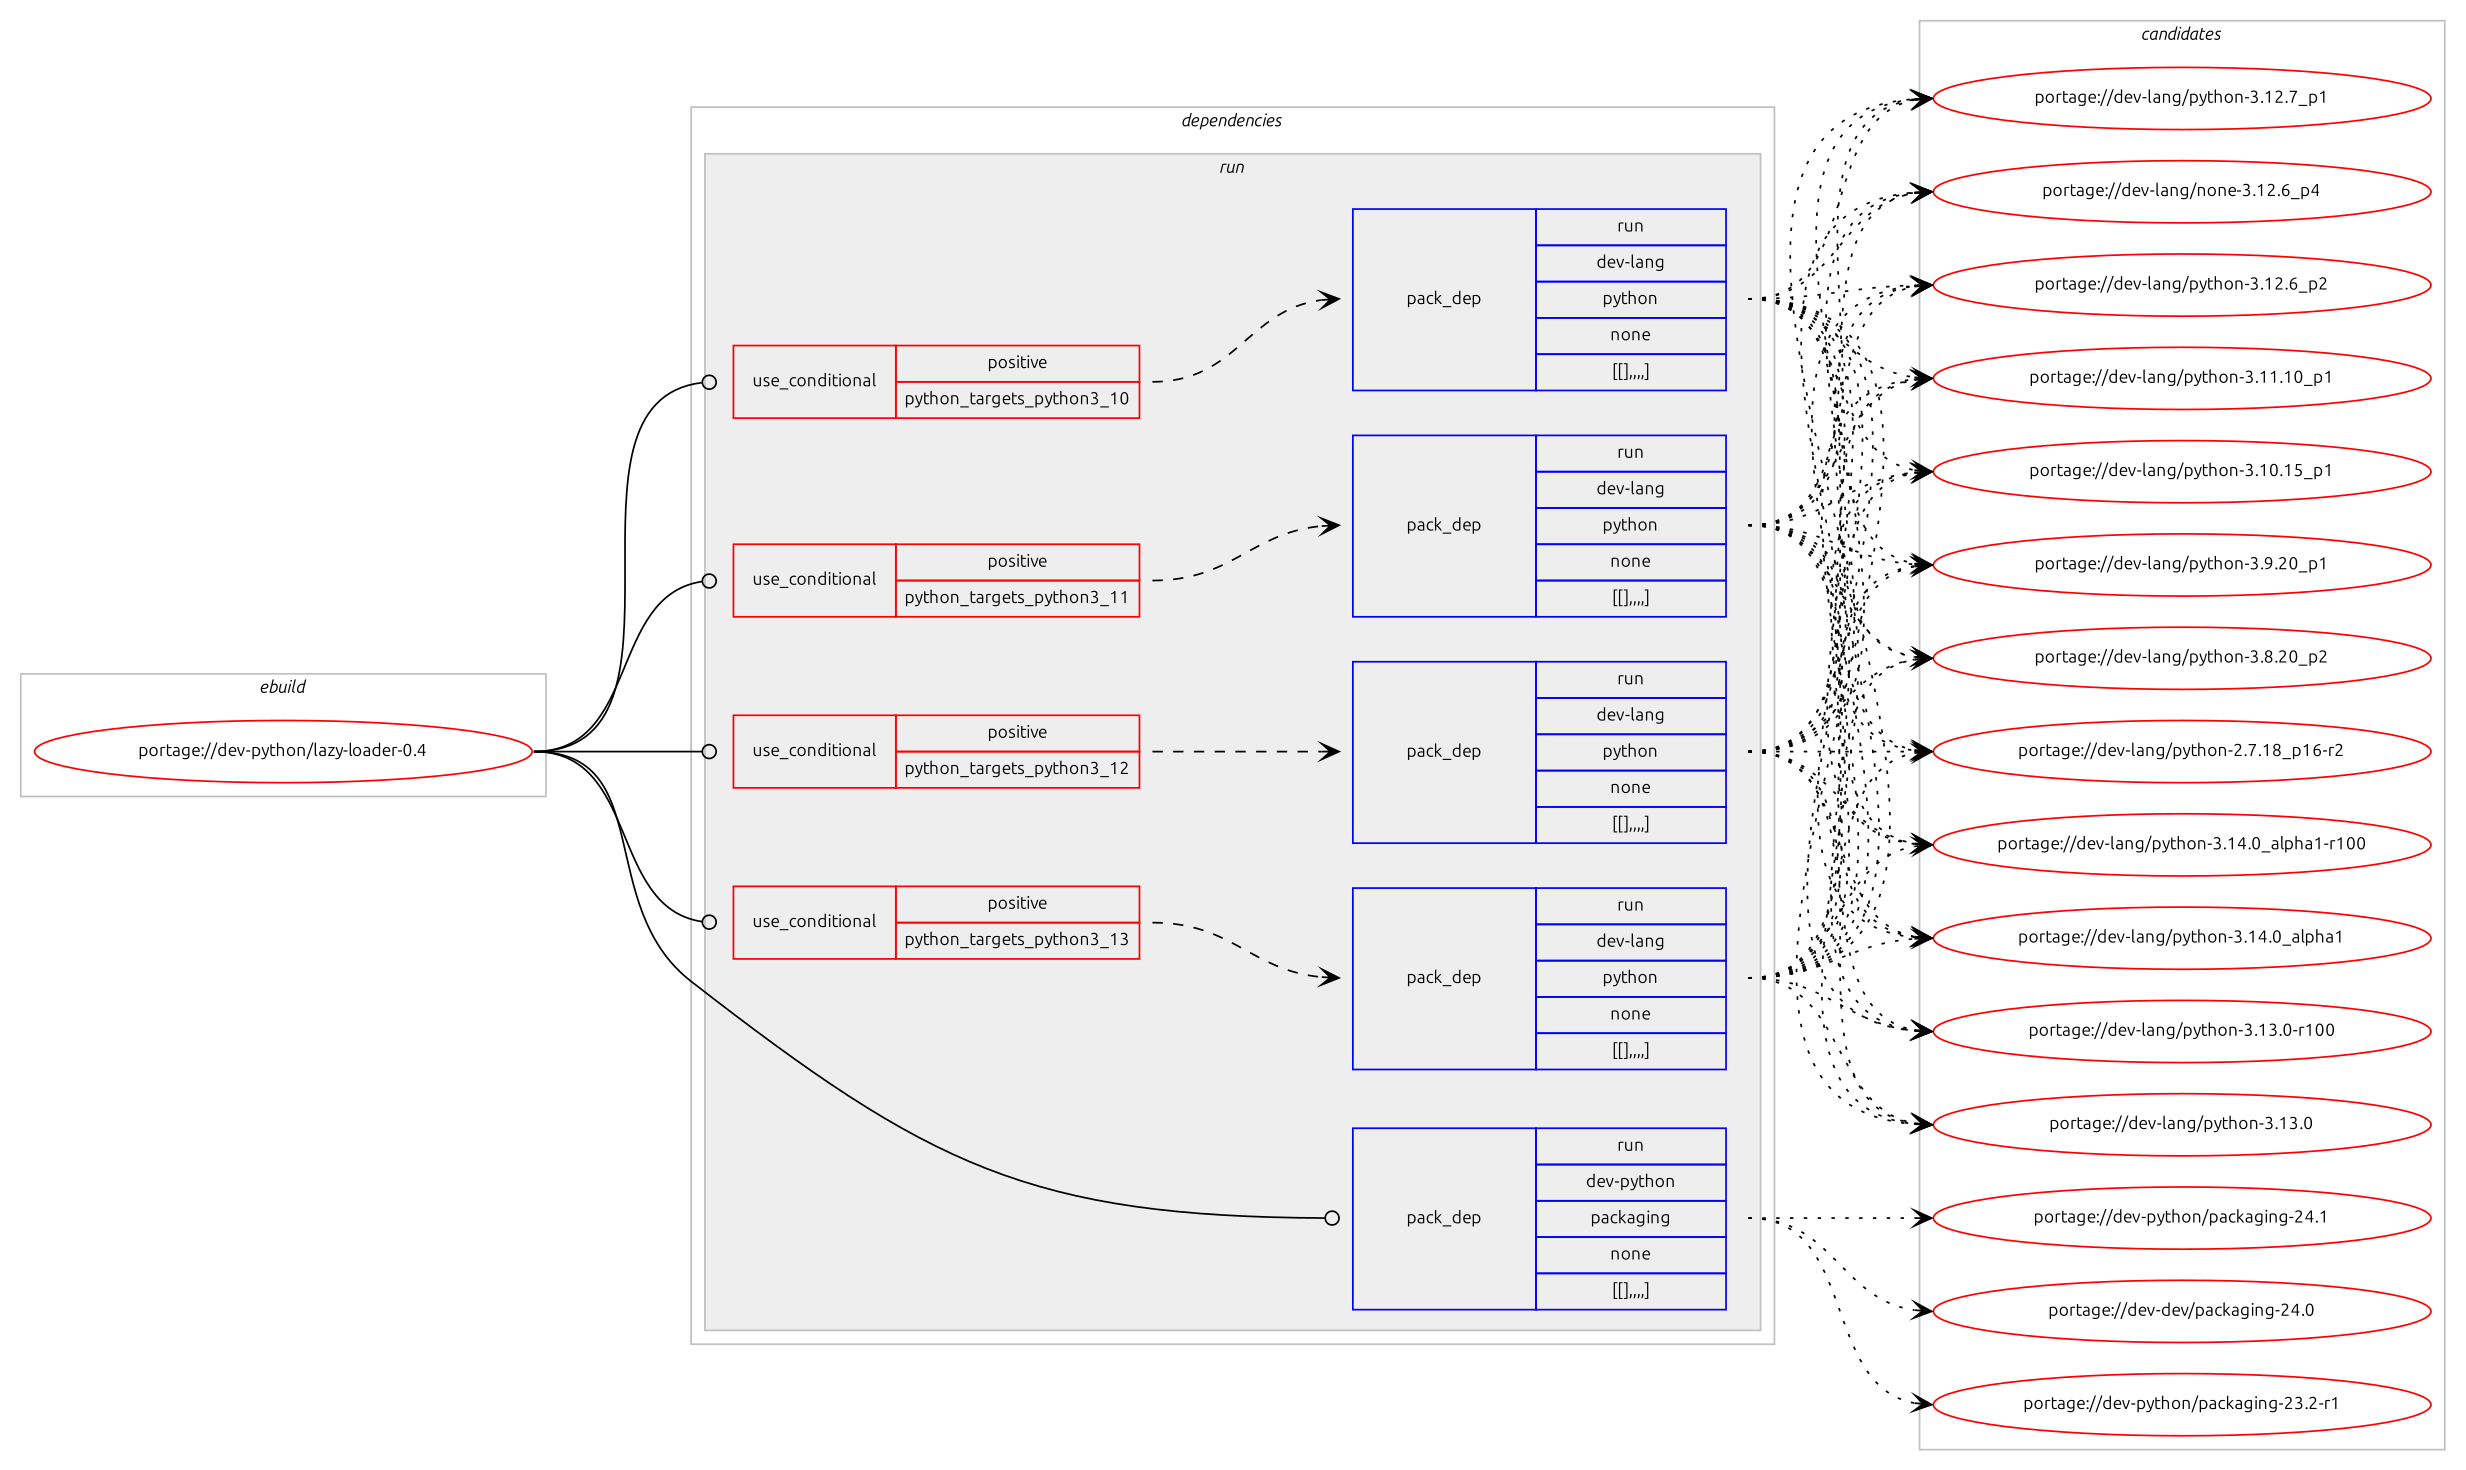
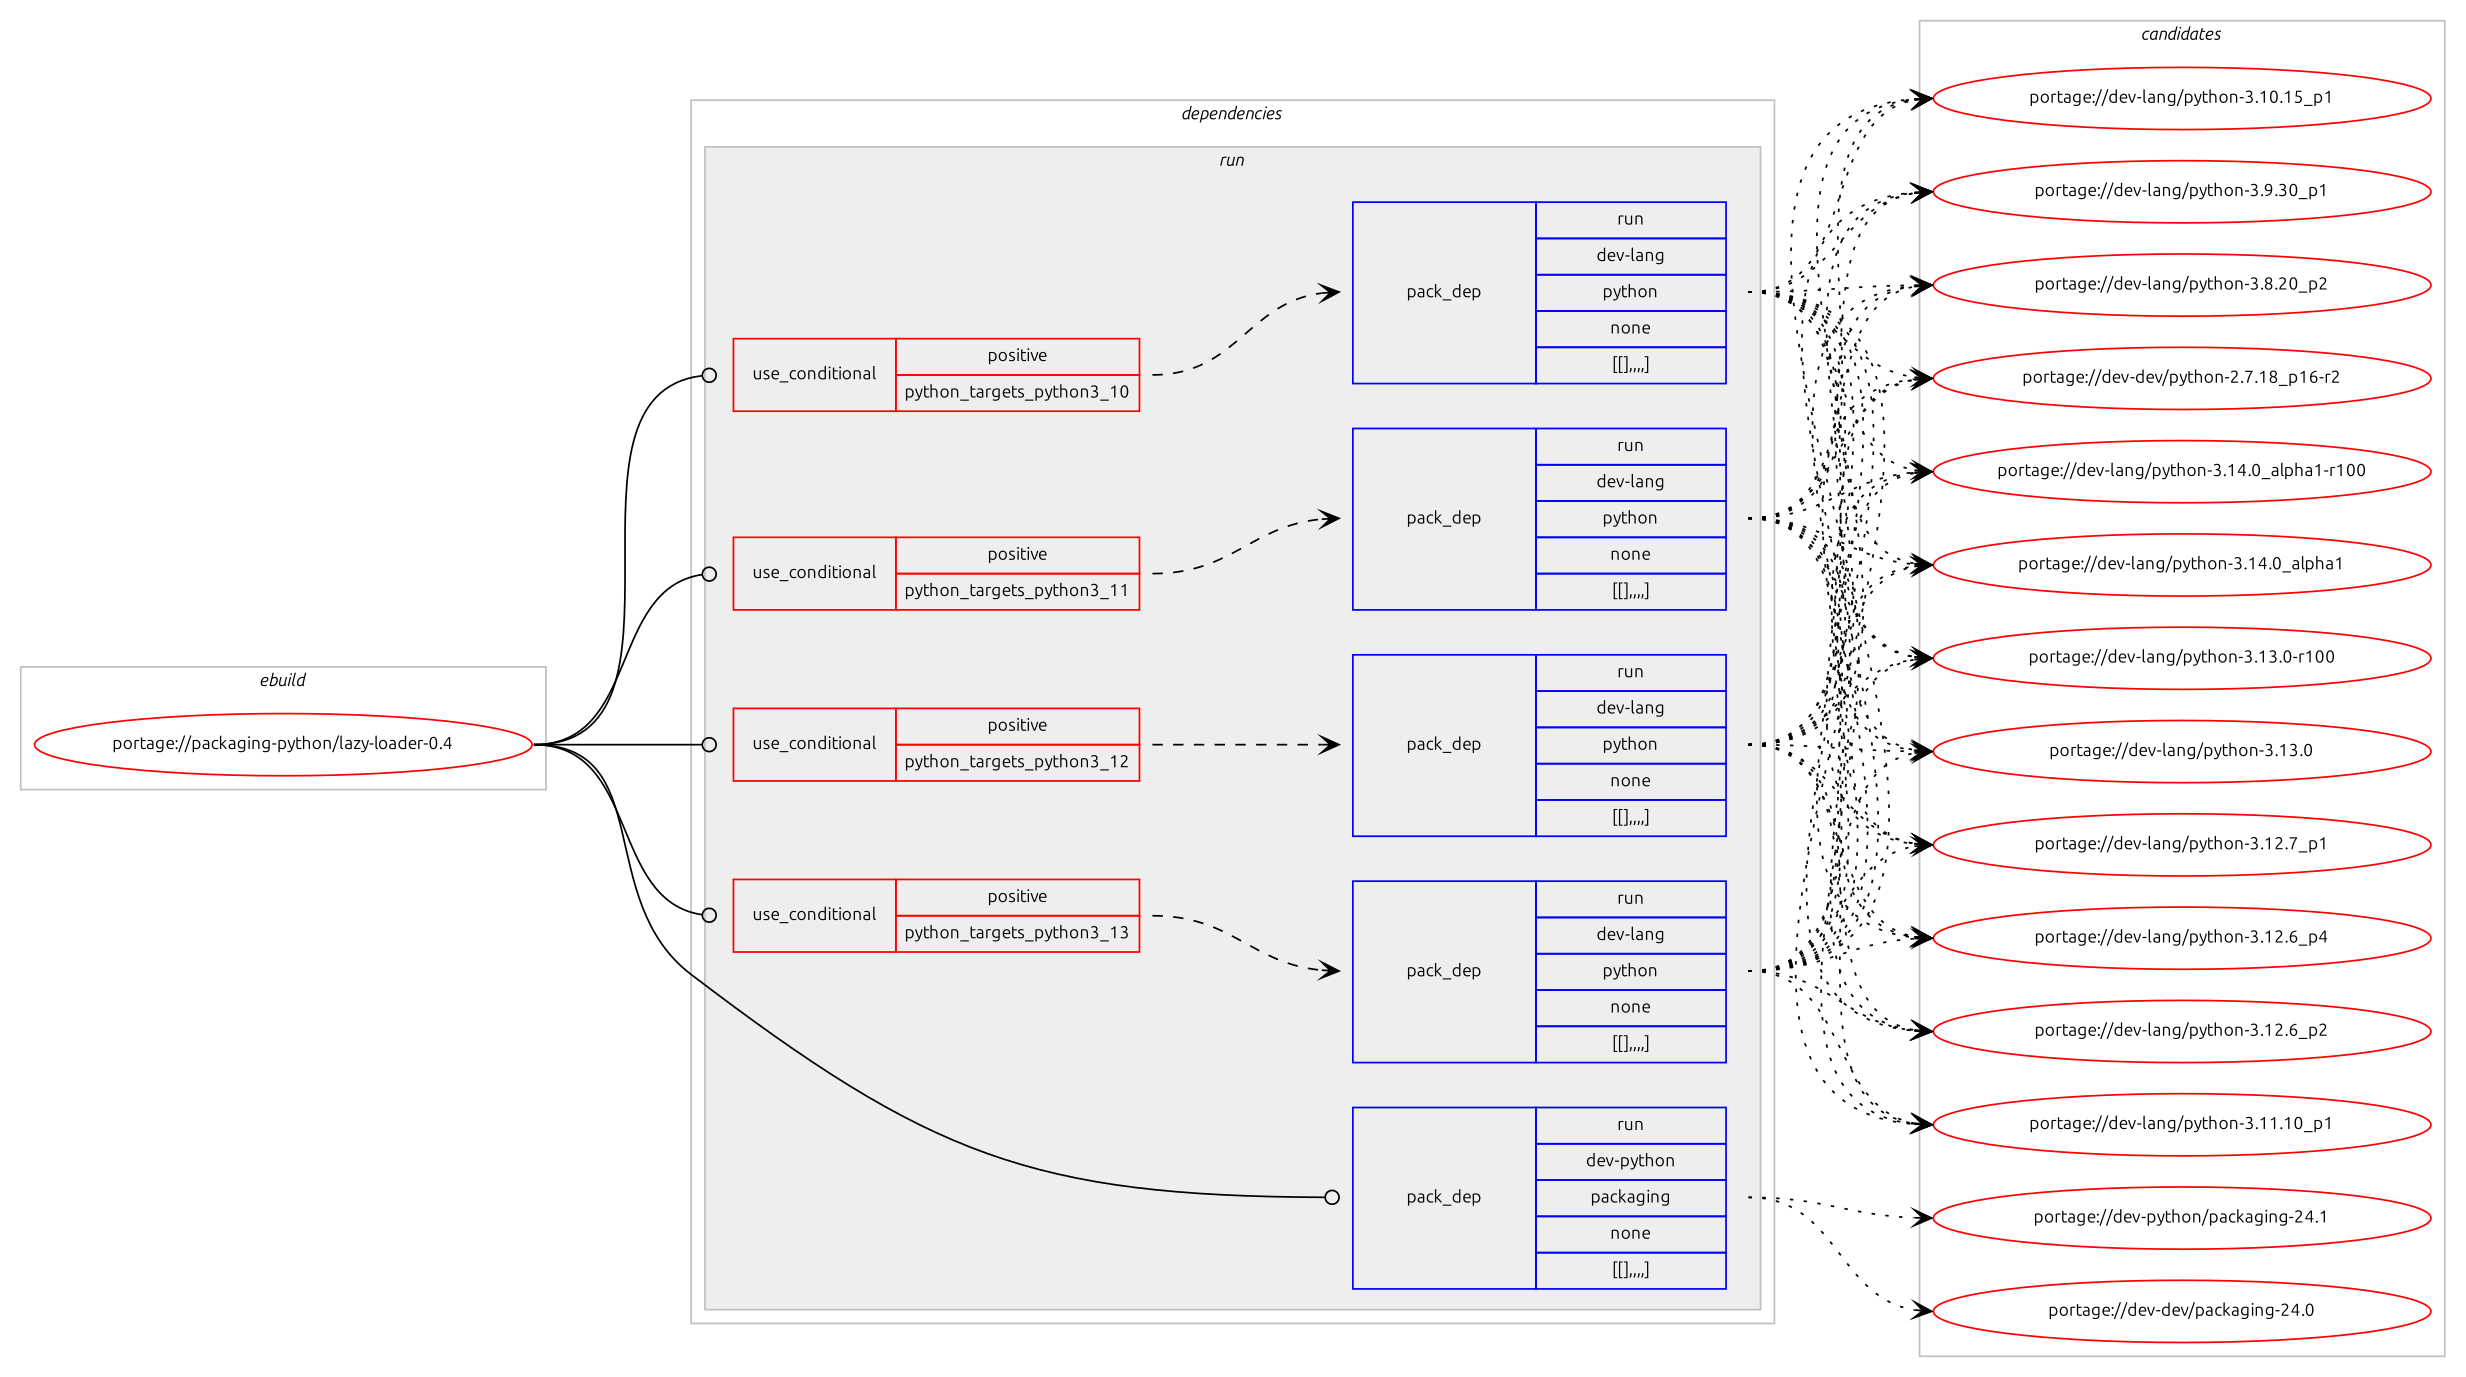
(2182, 192) -> (2182, 938)
(2182, 565) -> (2182, 192)
(283, 752) -> (283, 745)
(2182, 752) -> (2182, 378)
(2182, 1405) -> none
